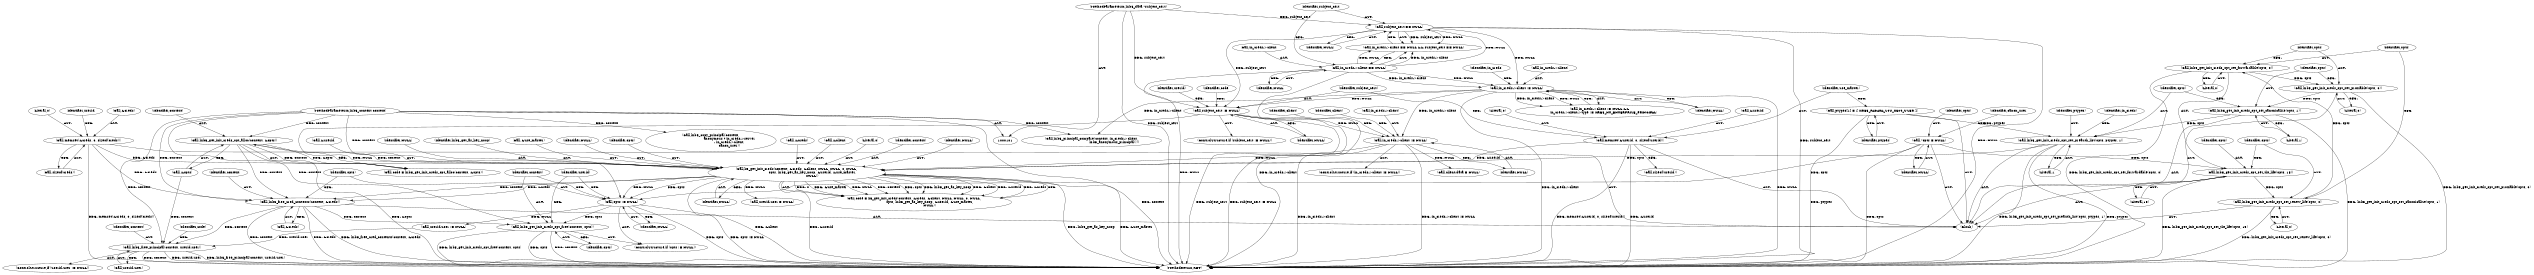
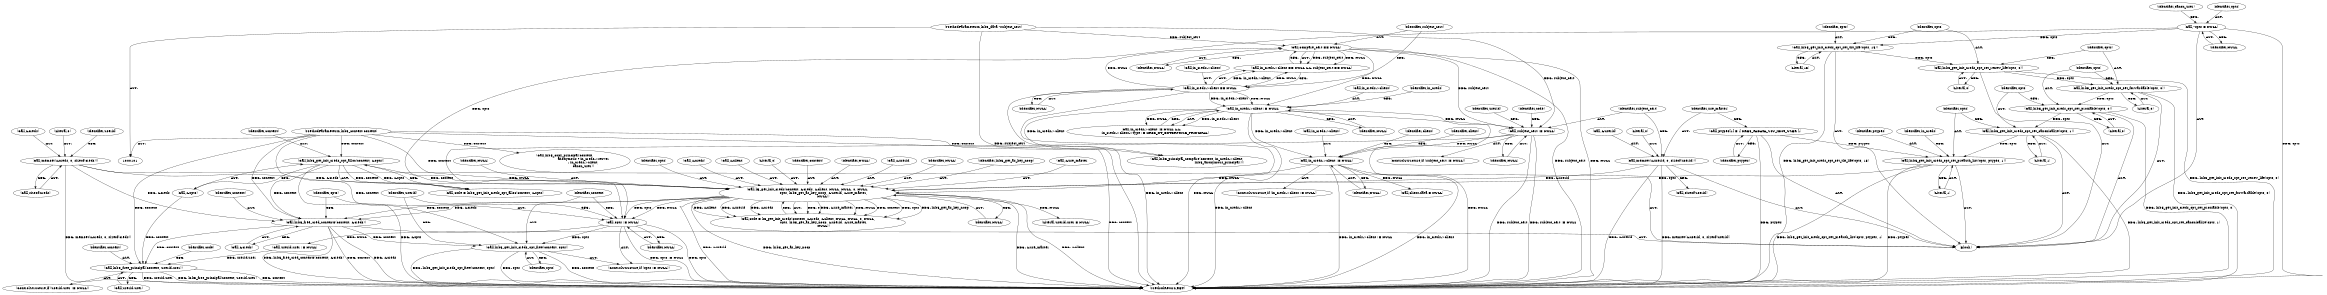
(1399, 27) -> (1316, 48)
(2179, 113) -> (2115, 214)
(772, 202) -> (1066, 223)
